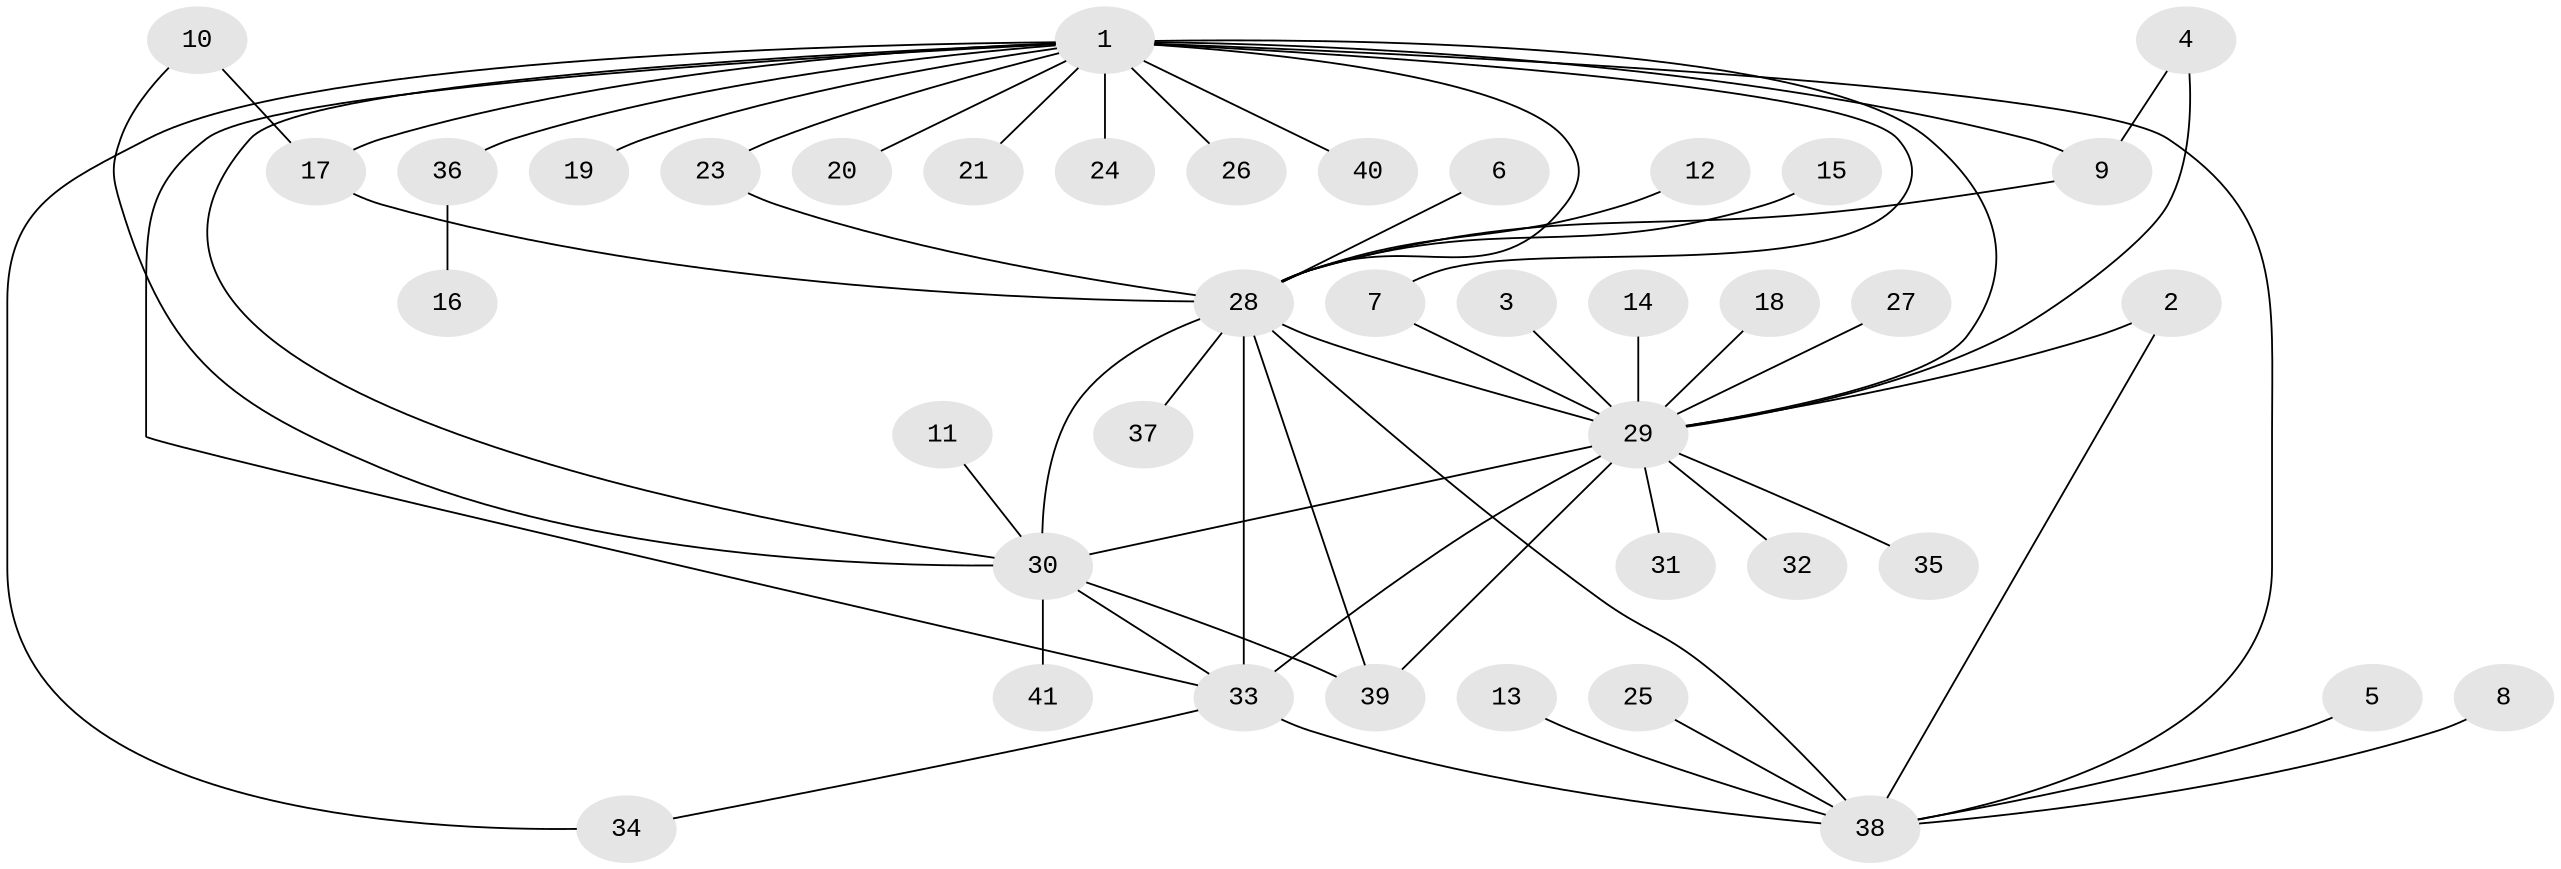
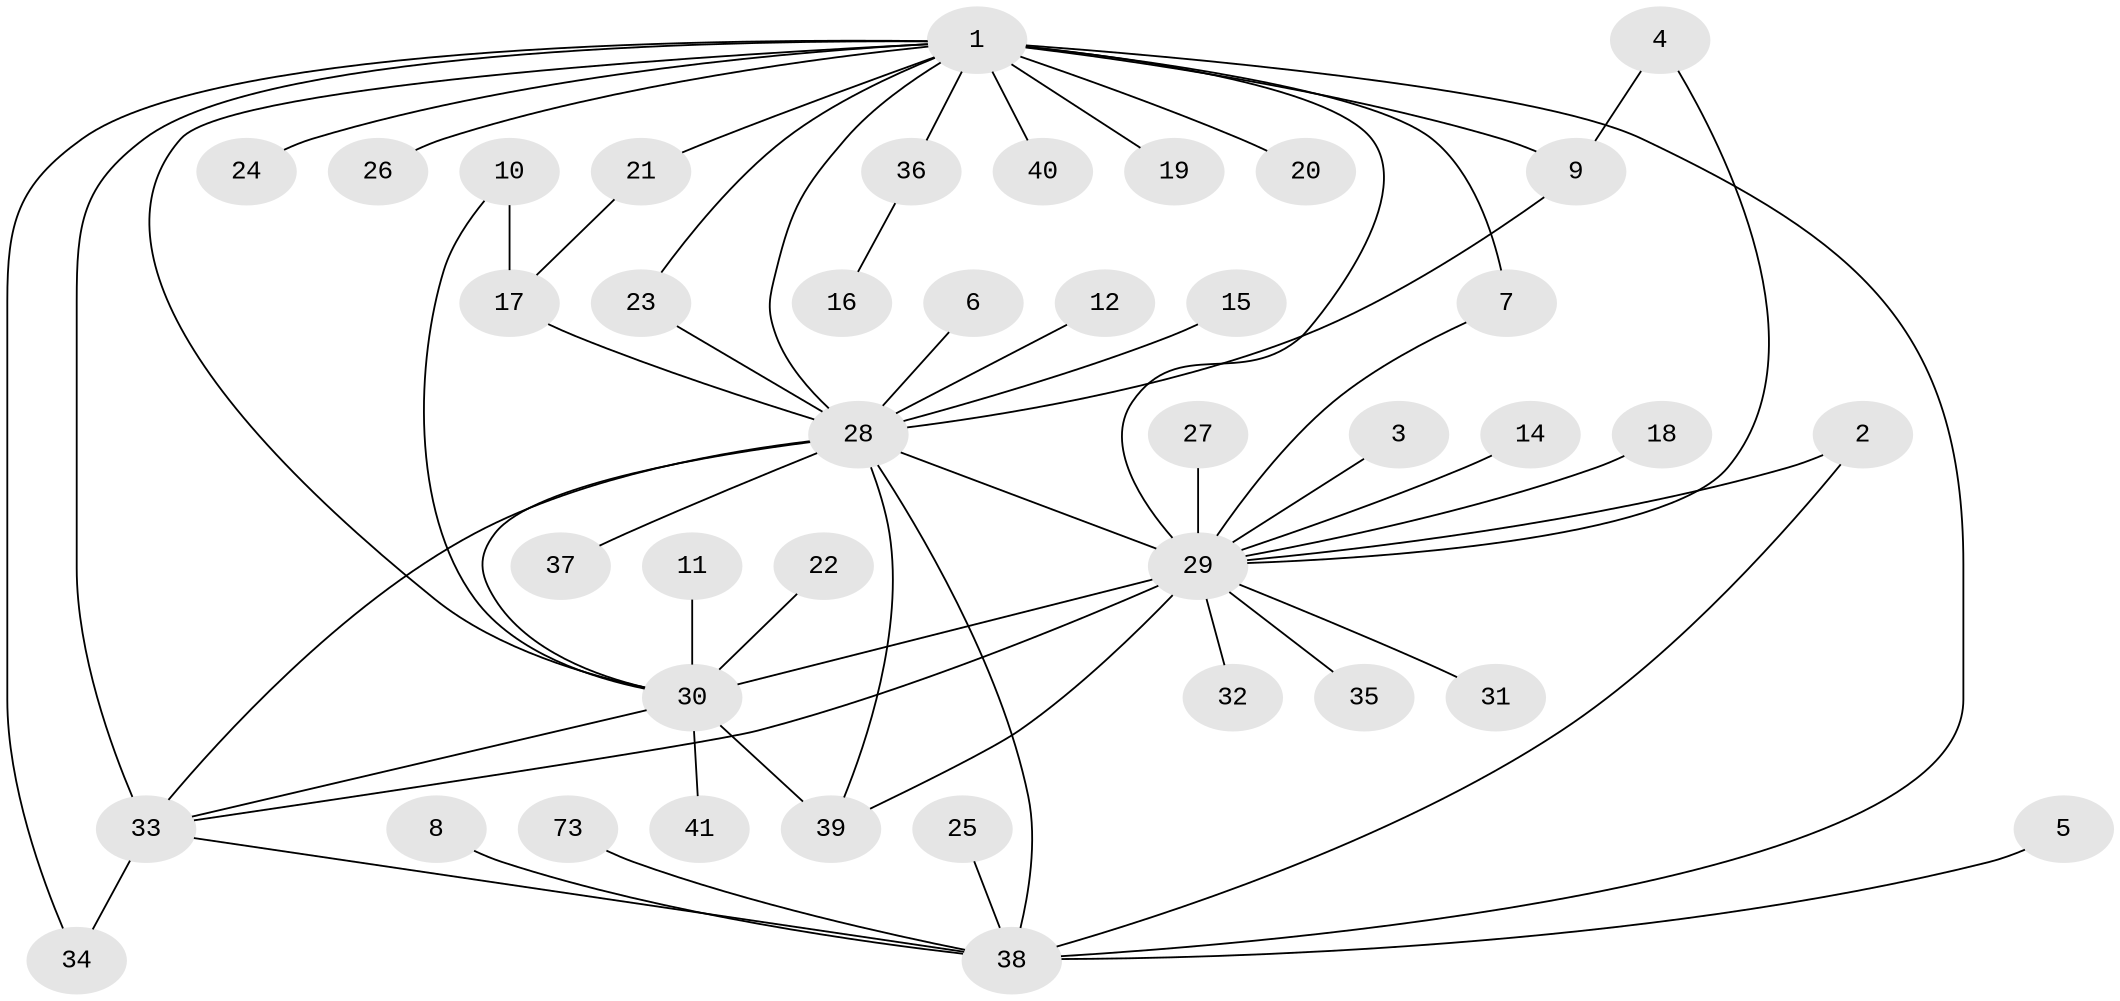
(648, 82) -> (576, 237)
none -> (824, 566)
(1507, 698) -> (568, 829)
